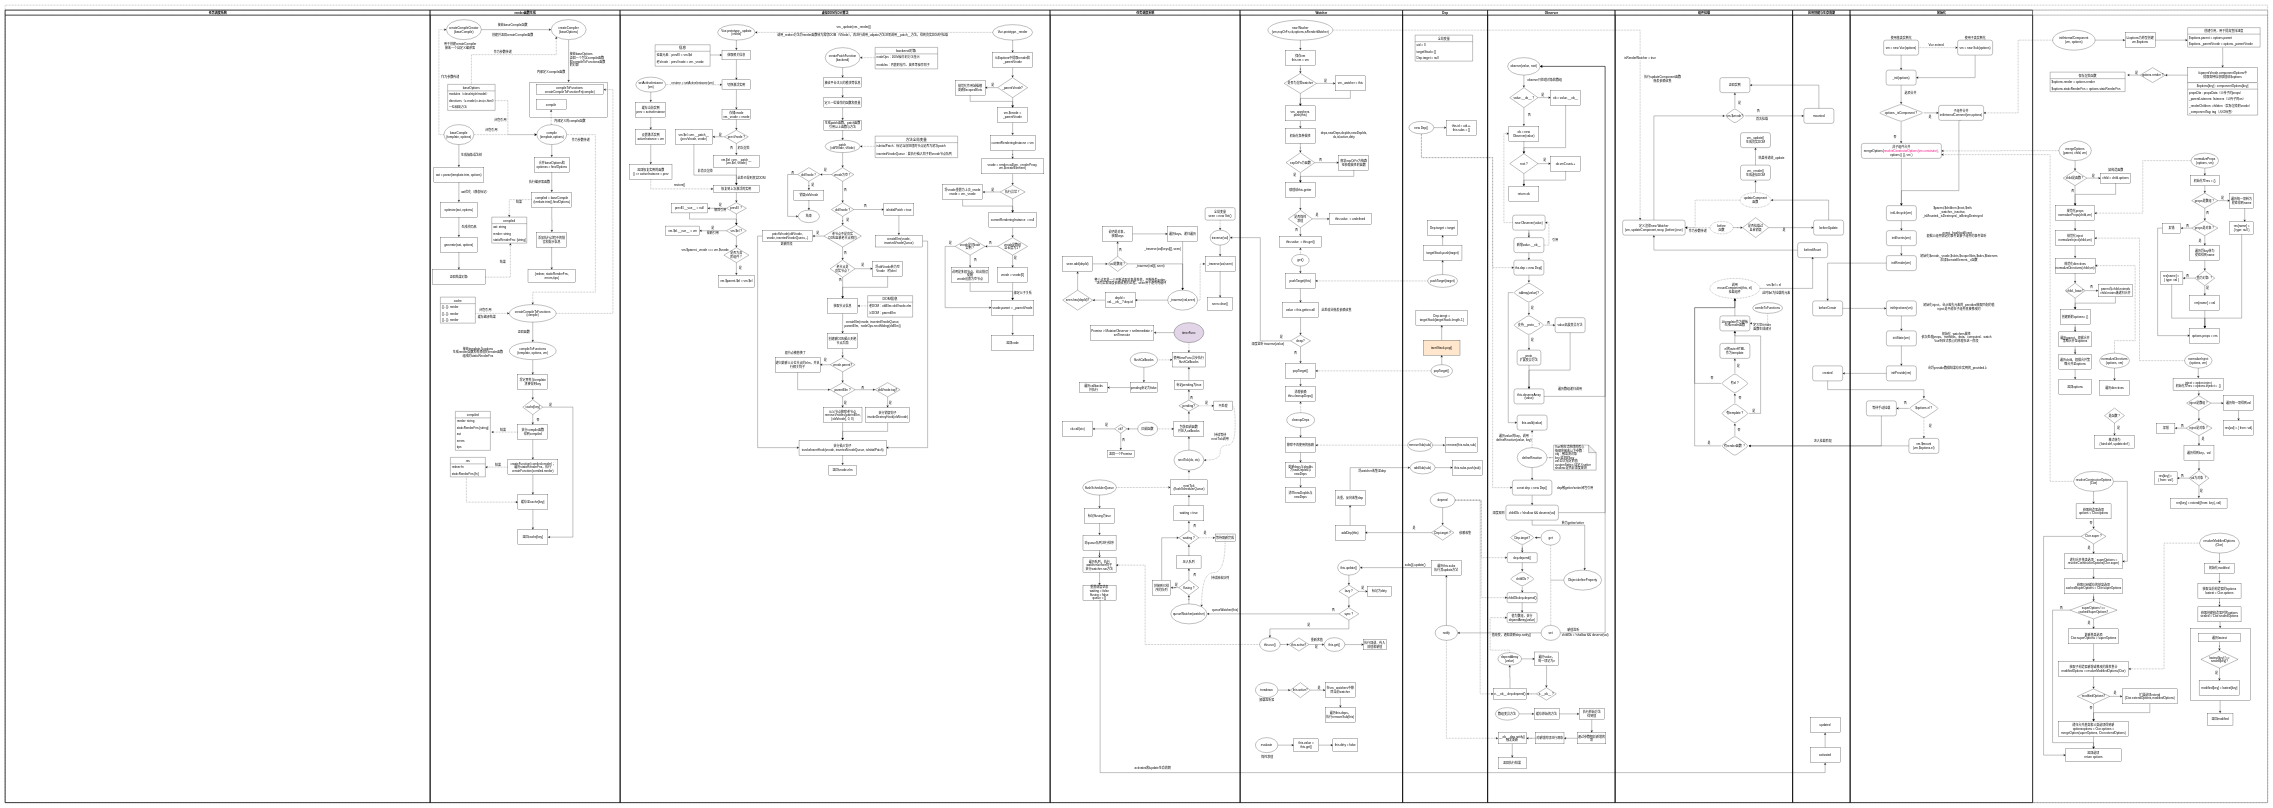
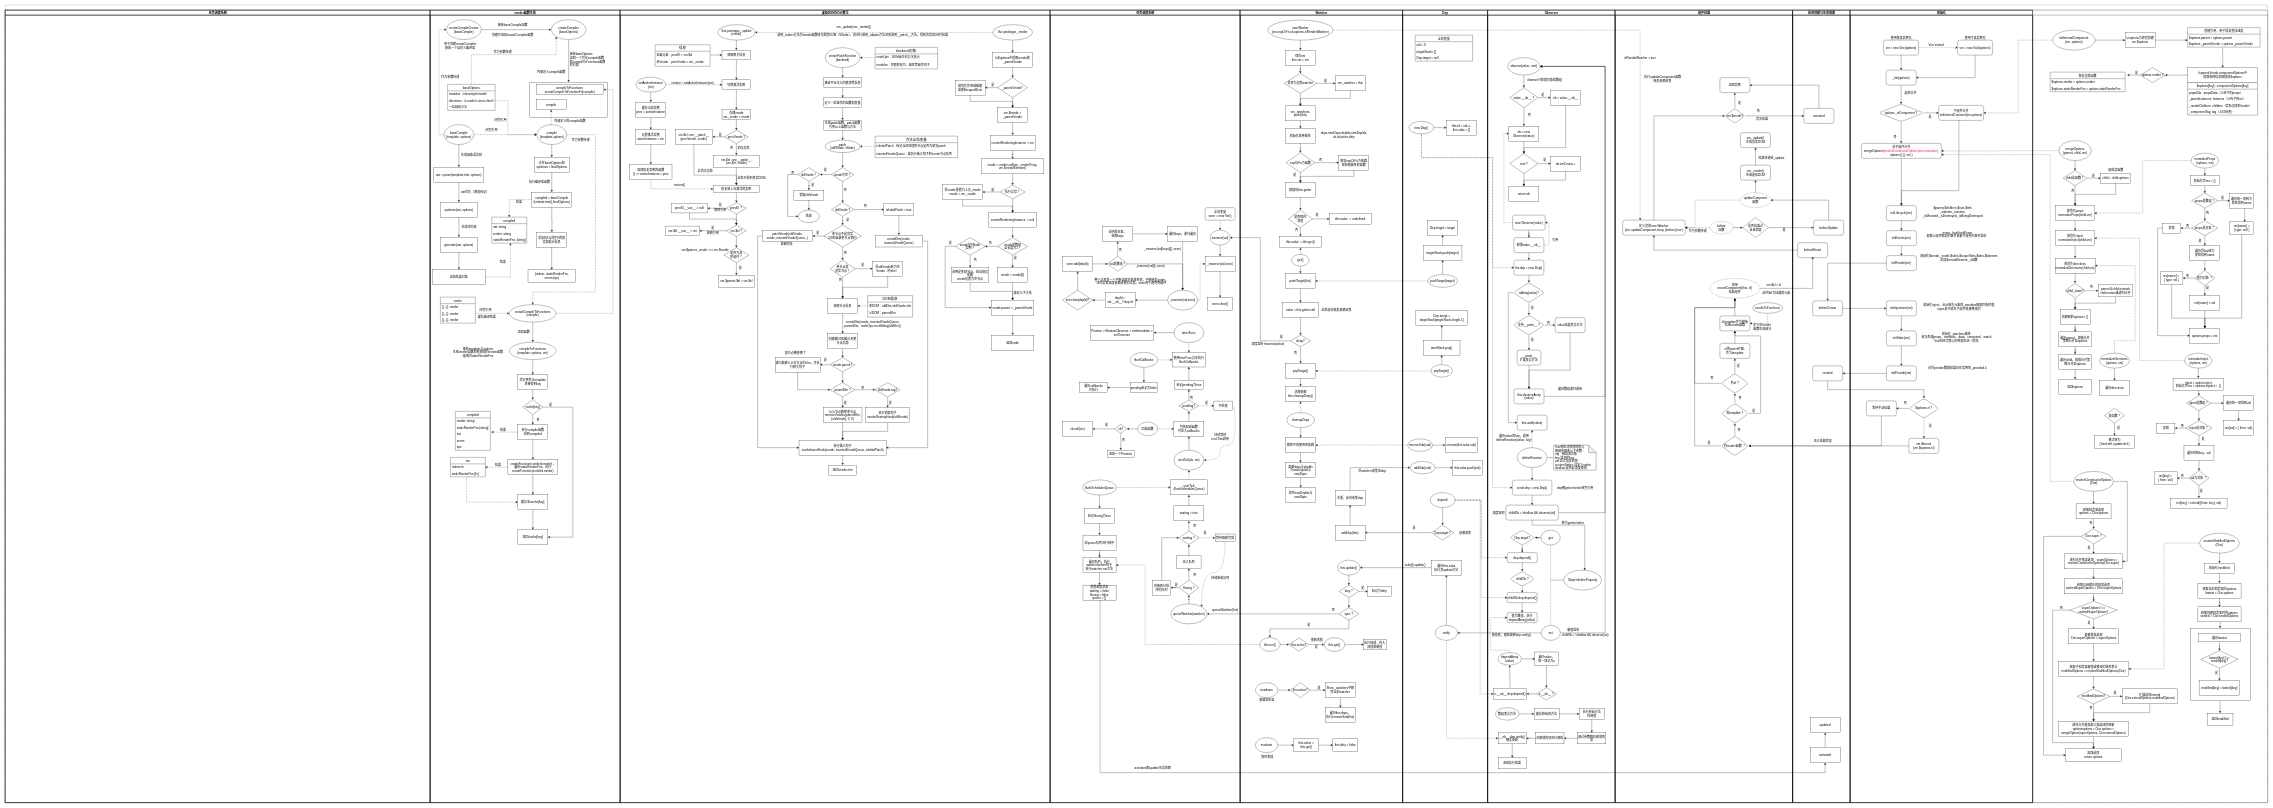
(1189, 333) -> (1189, 333)
(1442, 348) -> (1442, 348)
